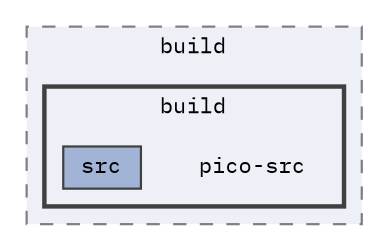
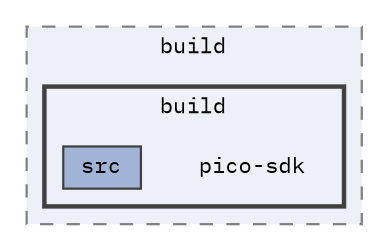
(253, 168) -> (253, 168)
